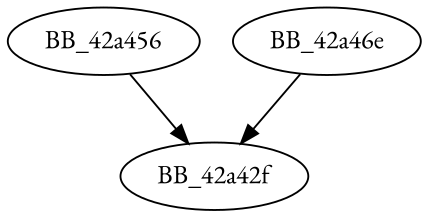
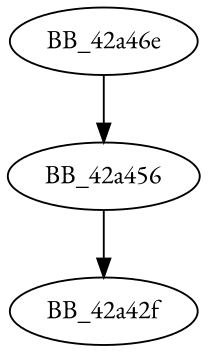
(277, 102) -> (104, 100)
